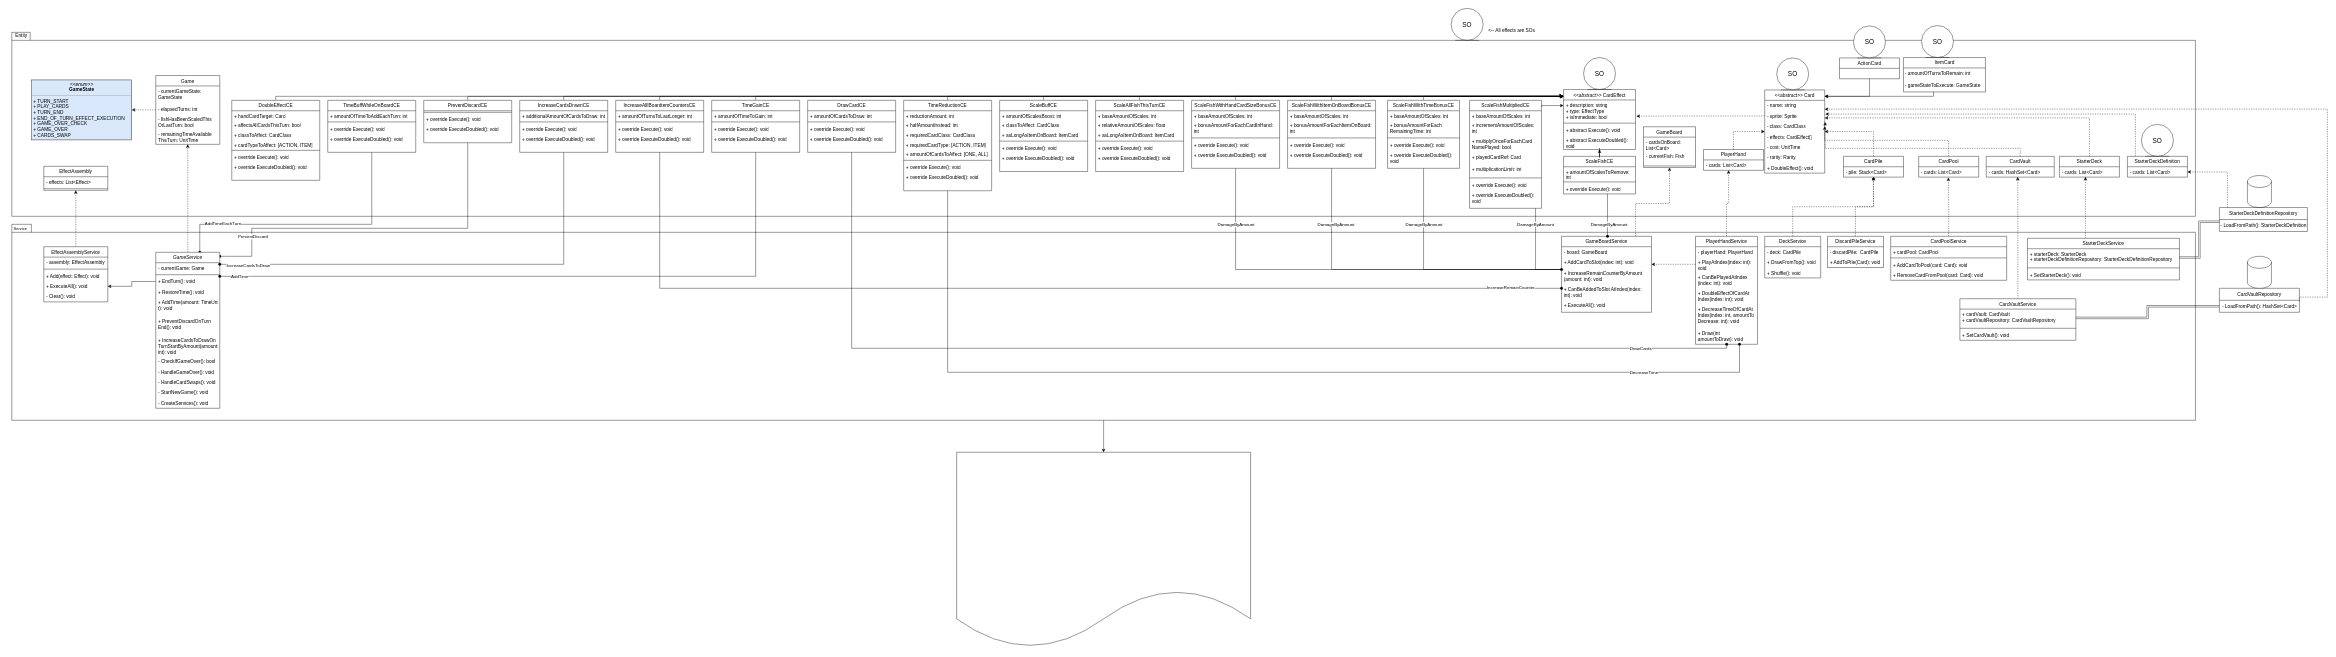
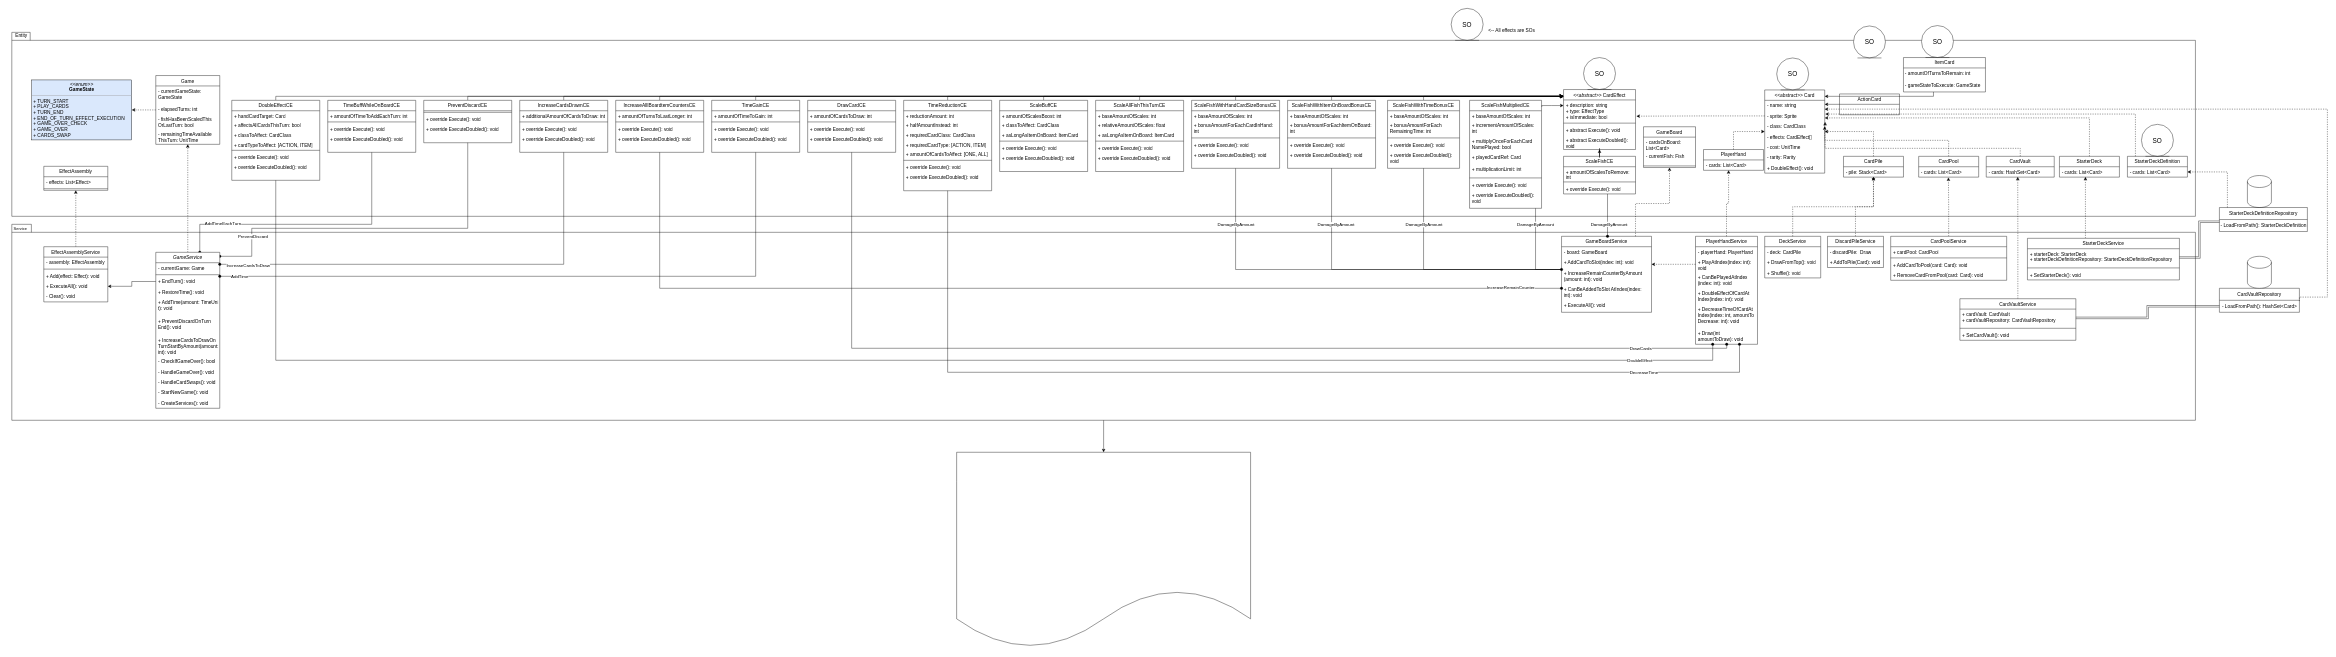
(1870, 68) -> (1870, 104)
(1856, 255) -> (1853, 252)
none -> (1645, 360)
